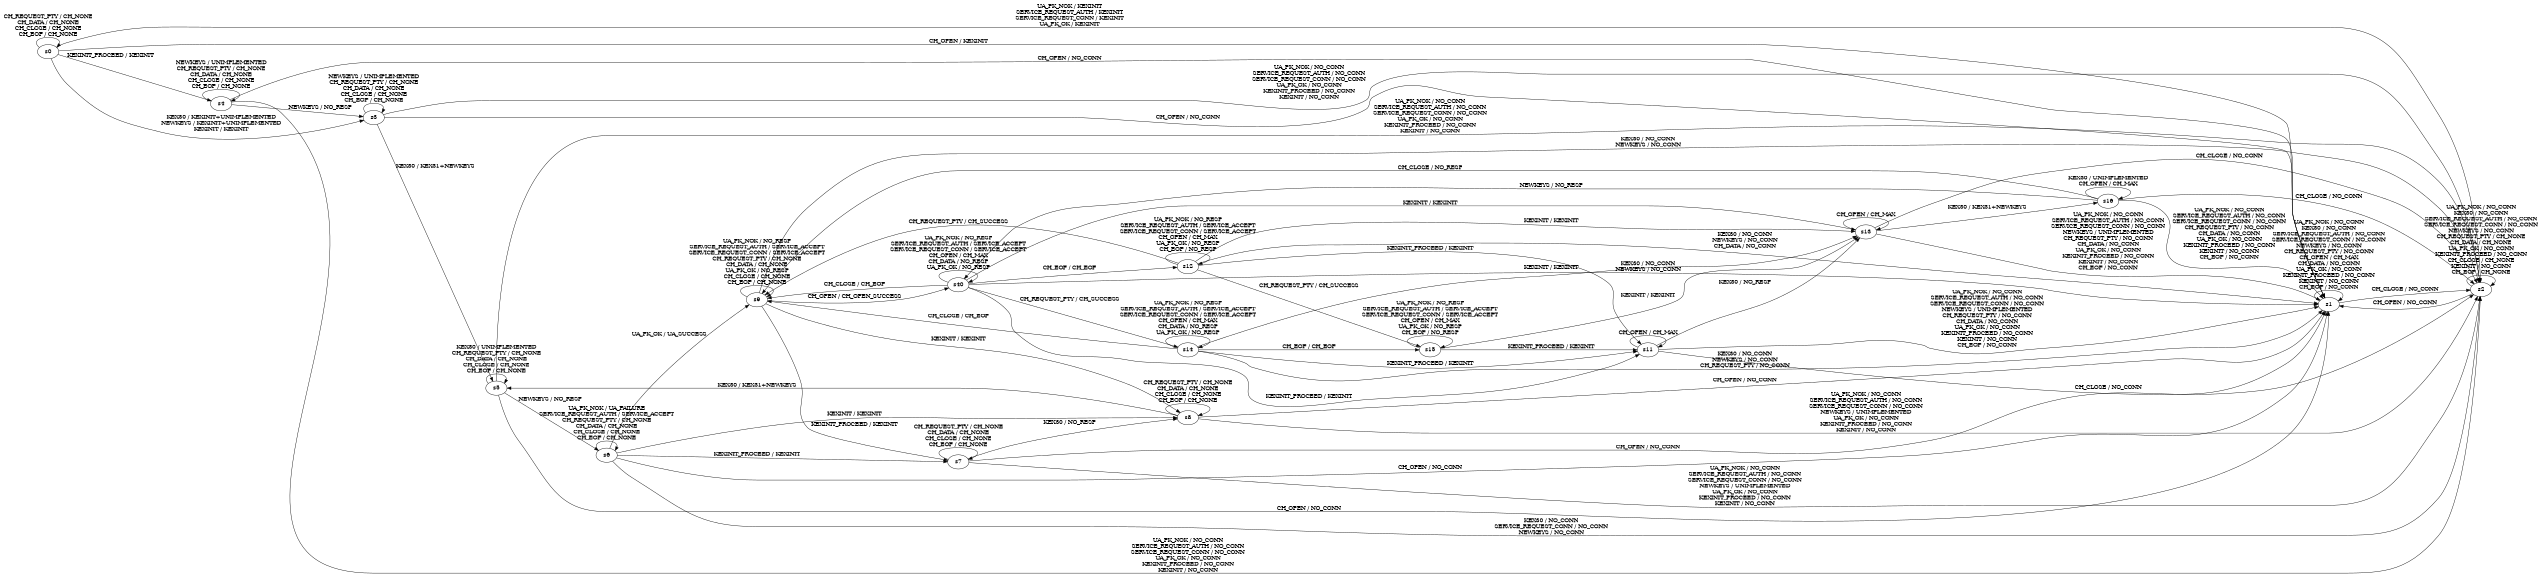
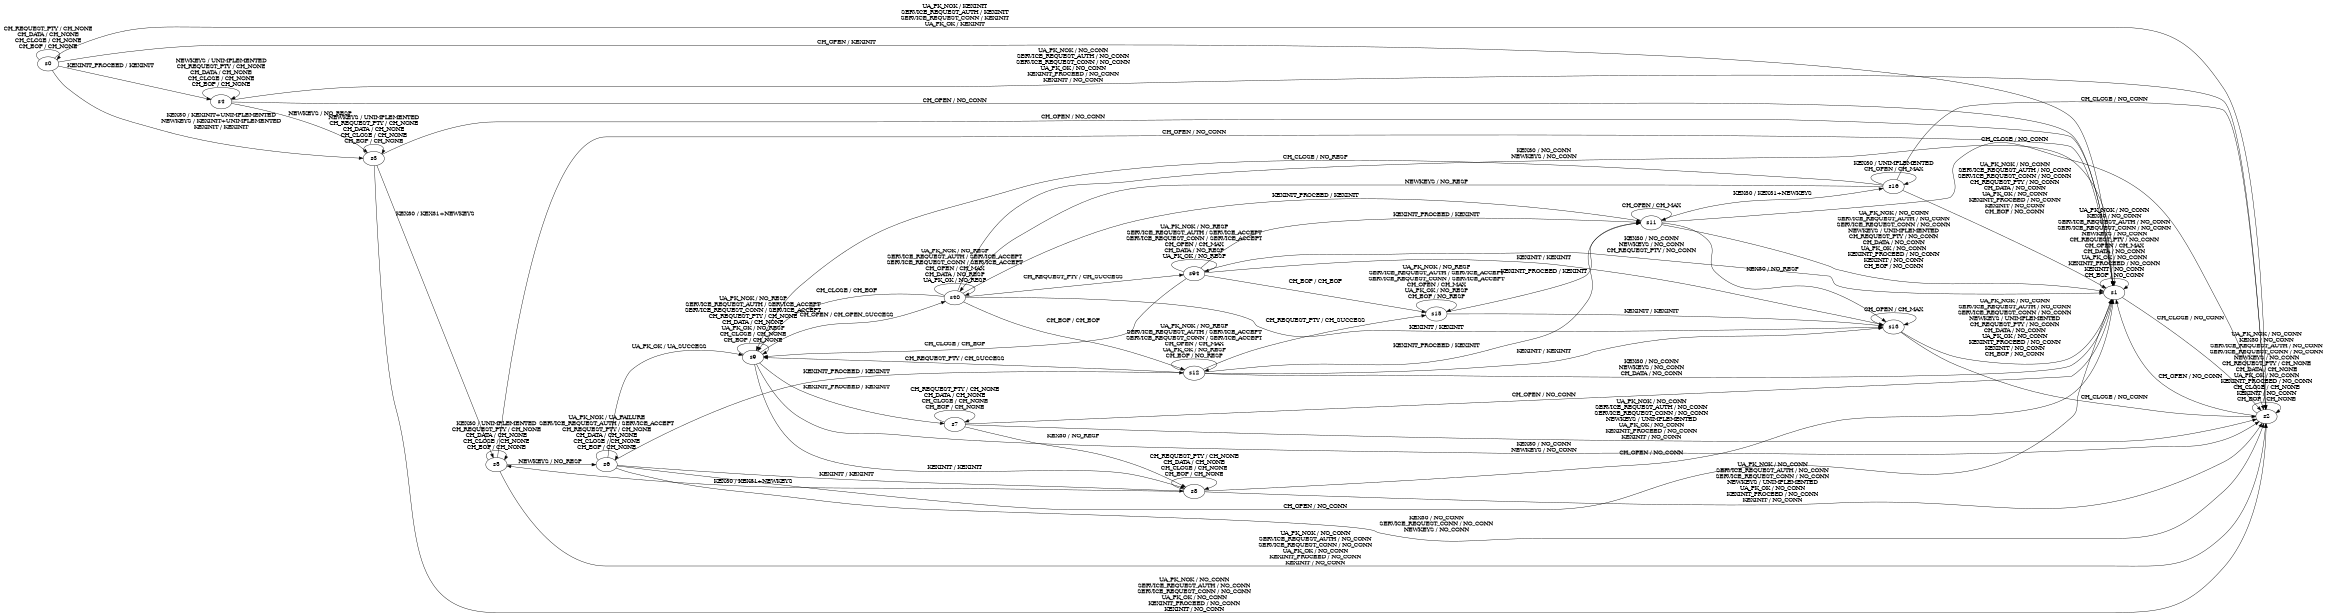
(1985, 218) -> (1769, 200)
(1188, 350) -> (1194, 274)
(780, 459) -> (889, 375)
